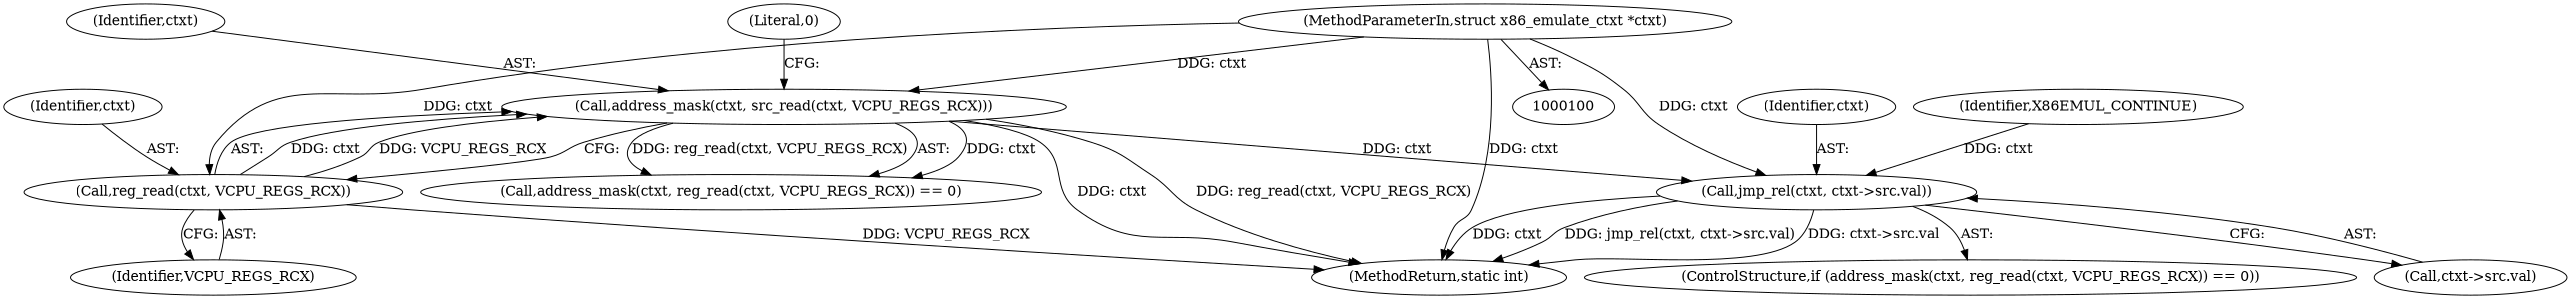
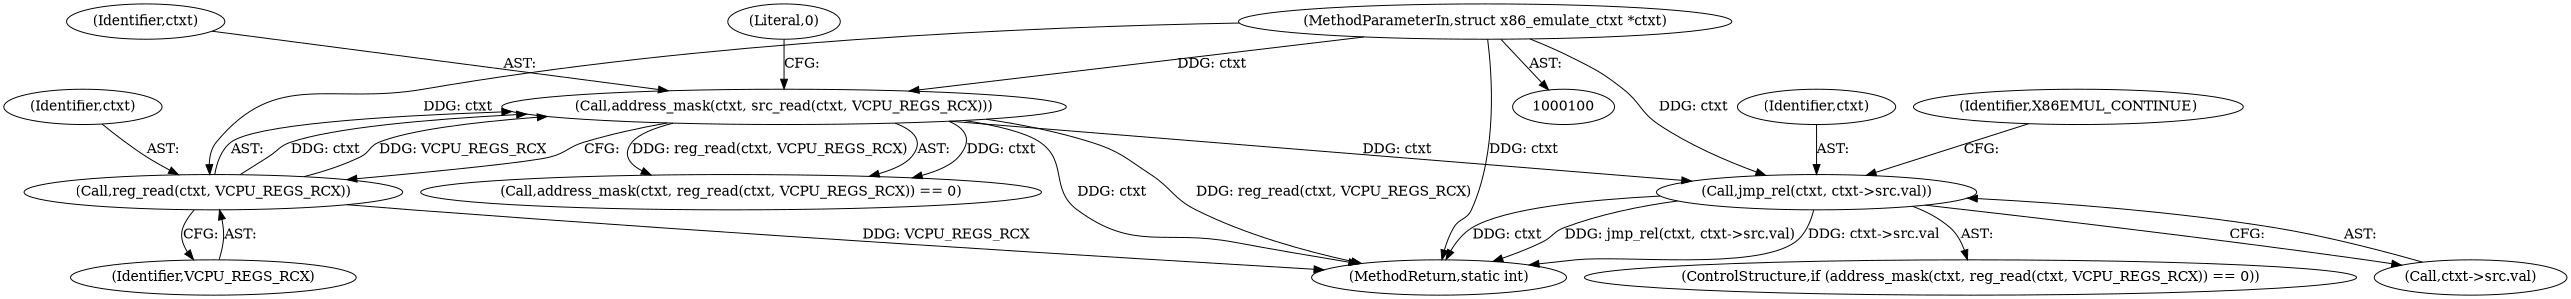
(1998, 150) -> (1984, 150)
